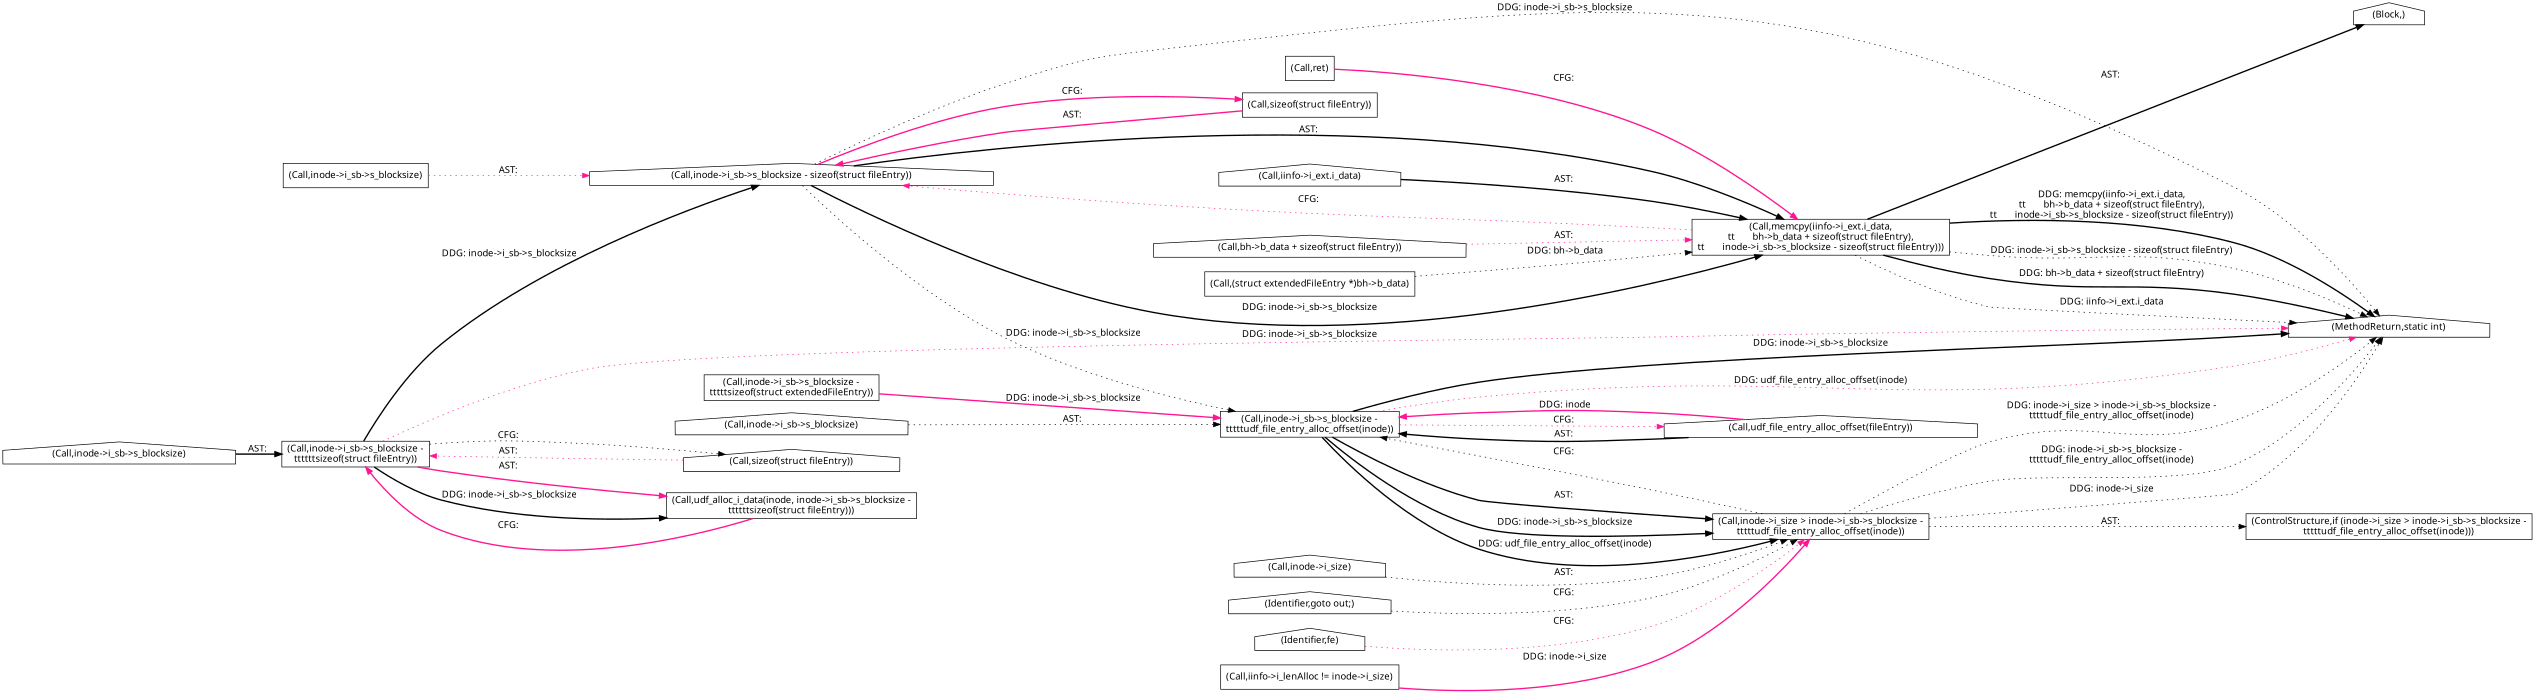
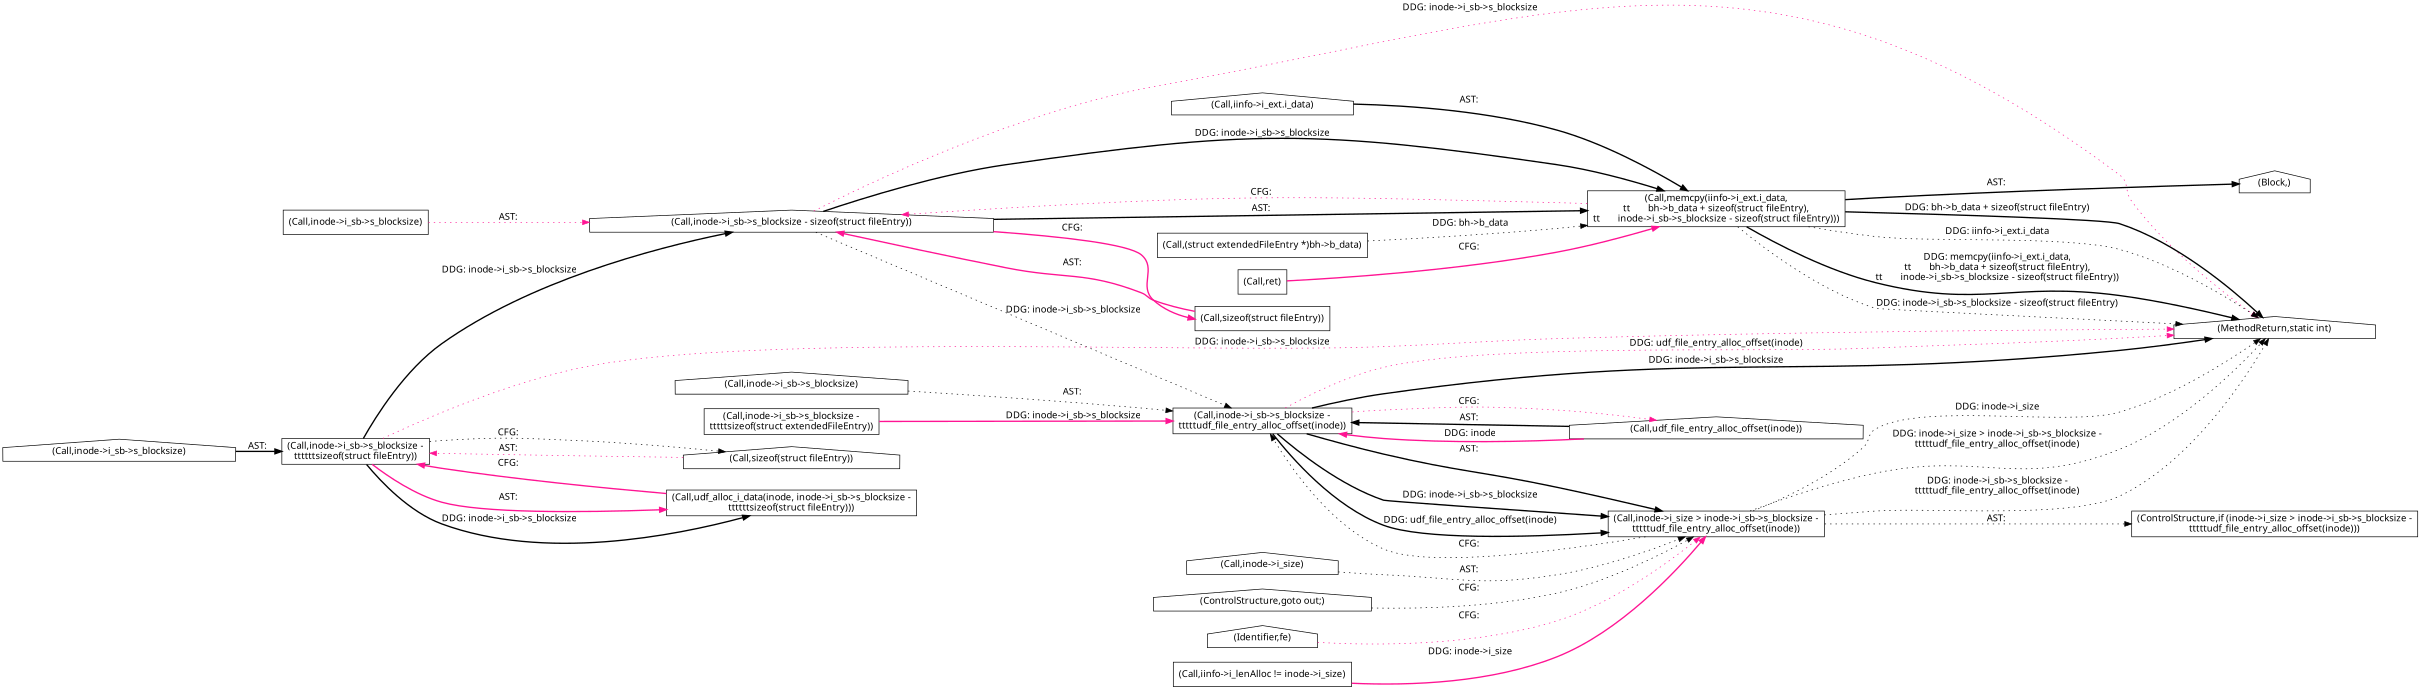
(1623, 14) -> (1569, 12)
(1310, 247) -> none
(1821, 428) -> (1716, 429)
(1310, 604) -> (1262, 601)
